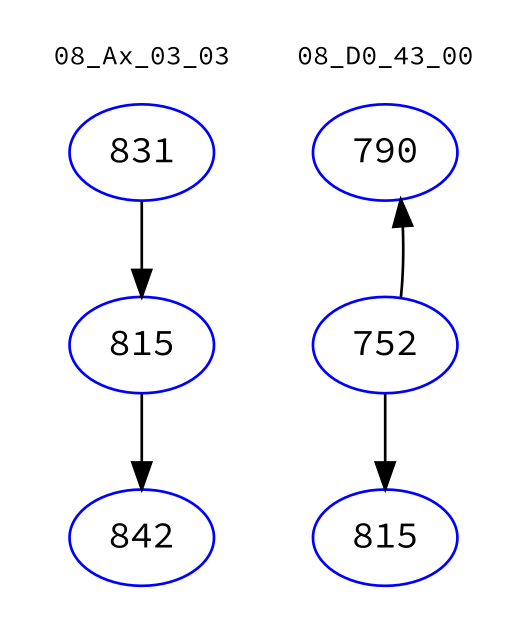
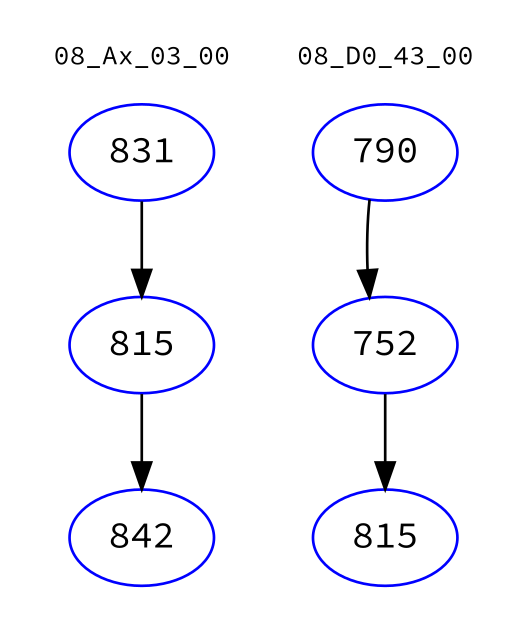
(143, 58) -> (143, 58)
(403, 262) -> (367, 235)
